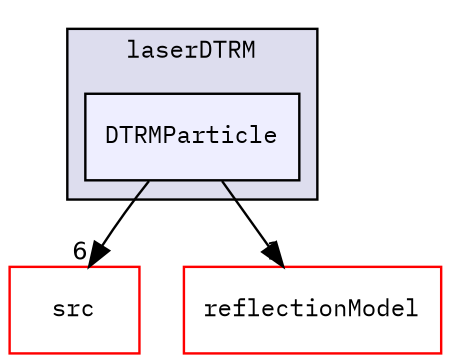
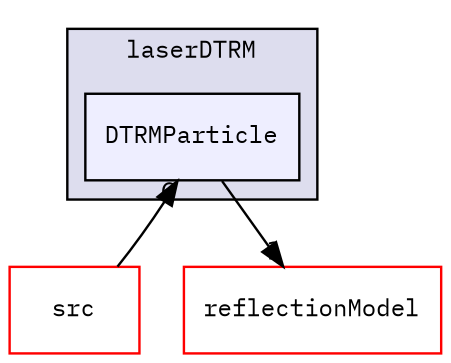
(124, 215) -> (142, 235)
